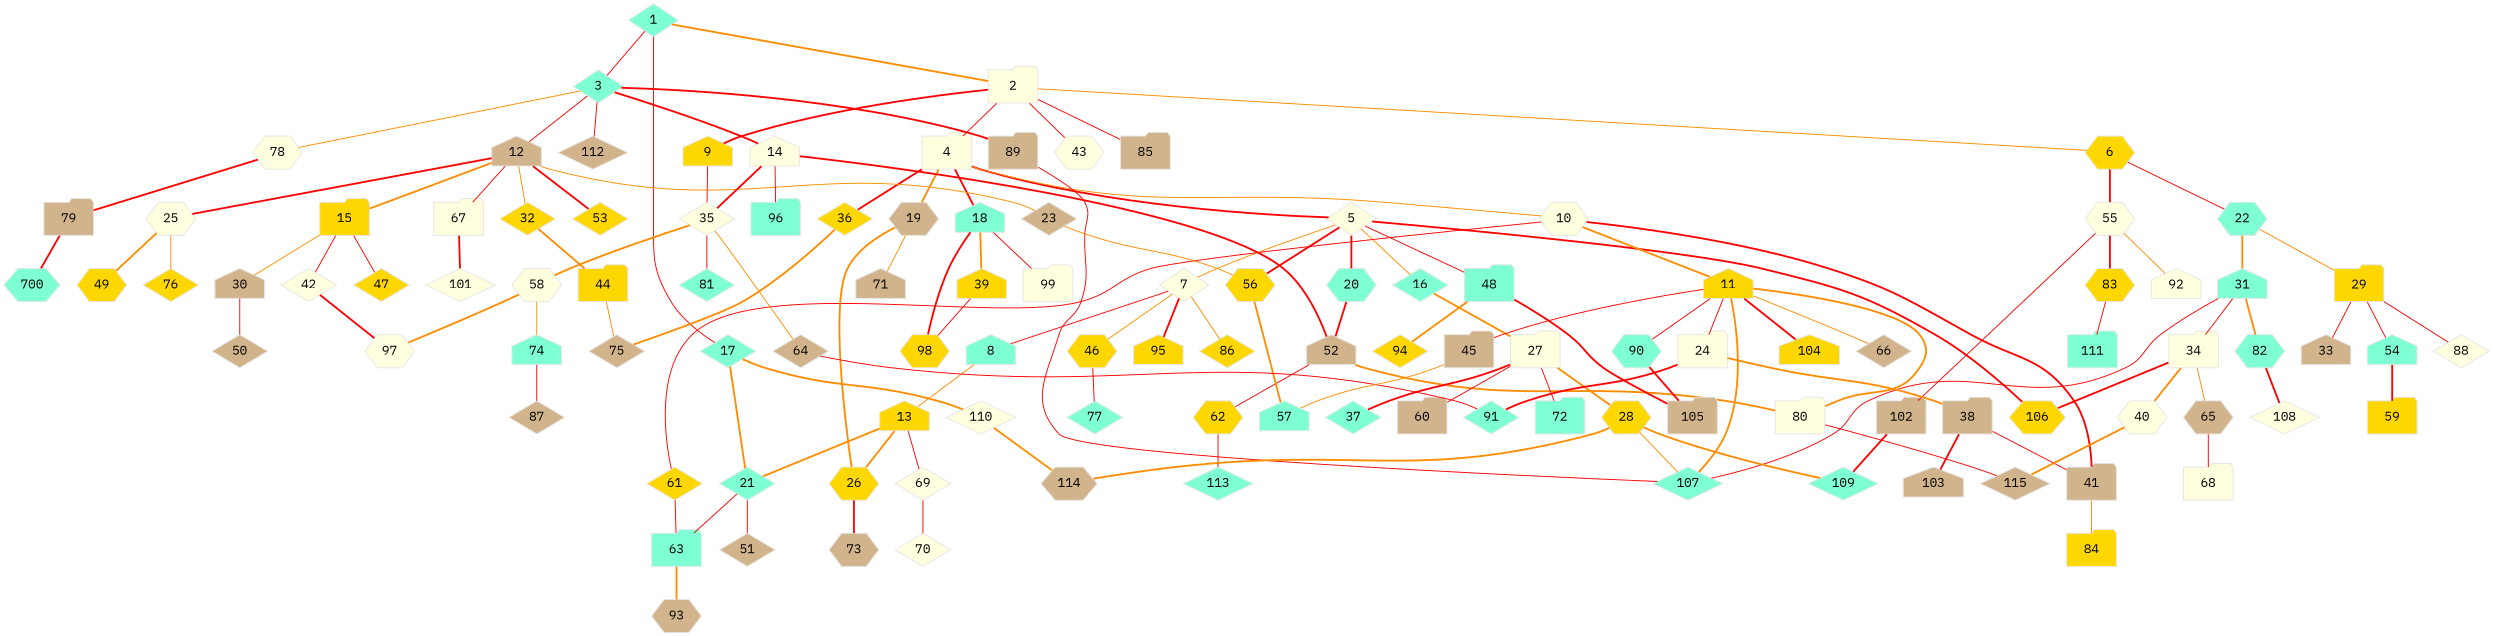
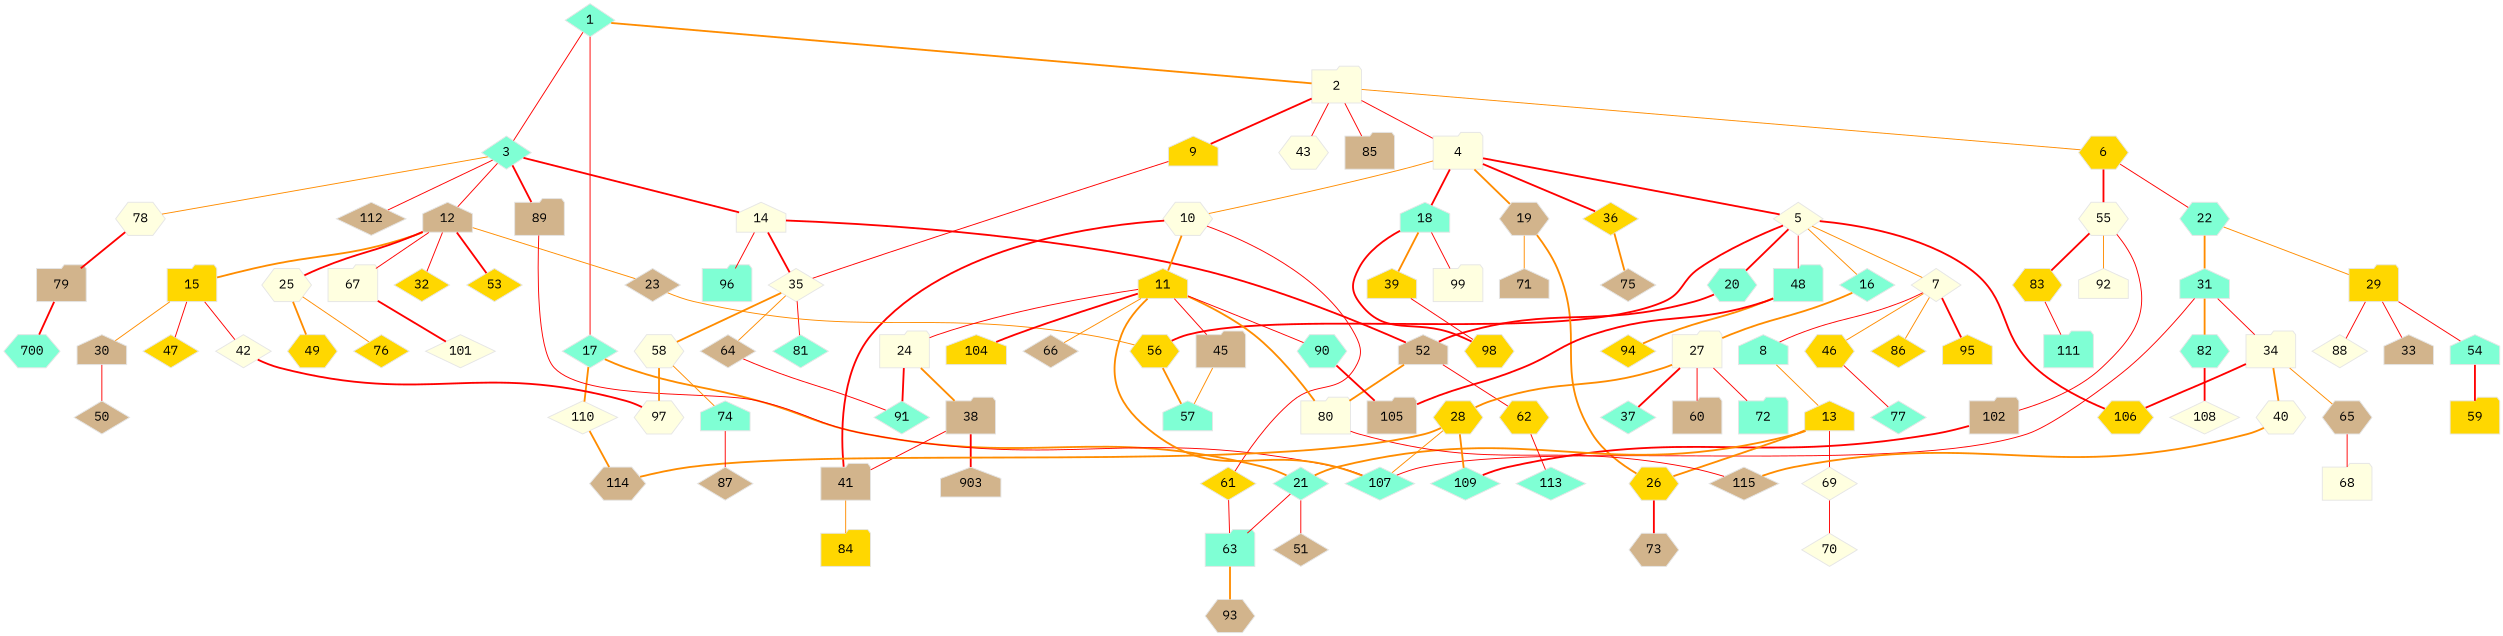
(522, 185) -> (435, 252)
(603, 285) -> none
(1933, 484) -> (971, 484)
